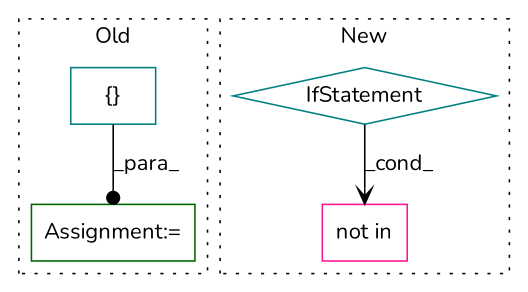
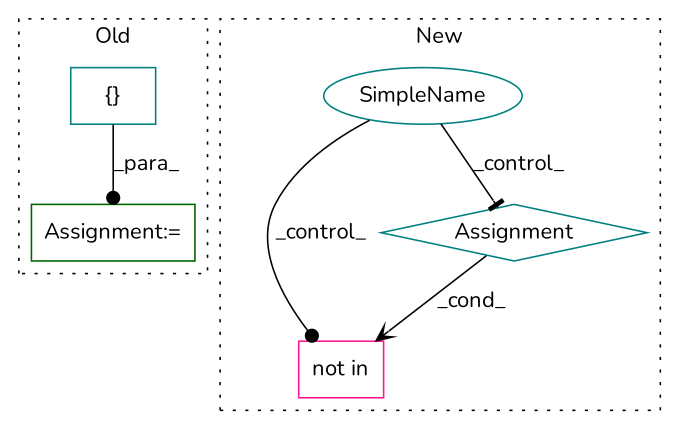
(365, 96) -> (514, 233)
none -> (423, 96)
